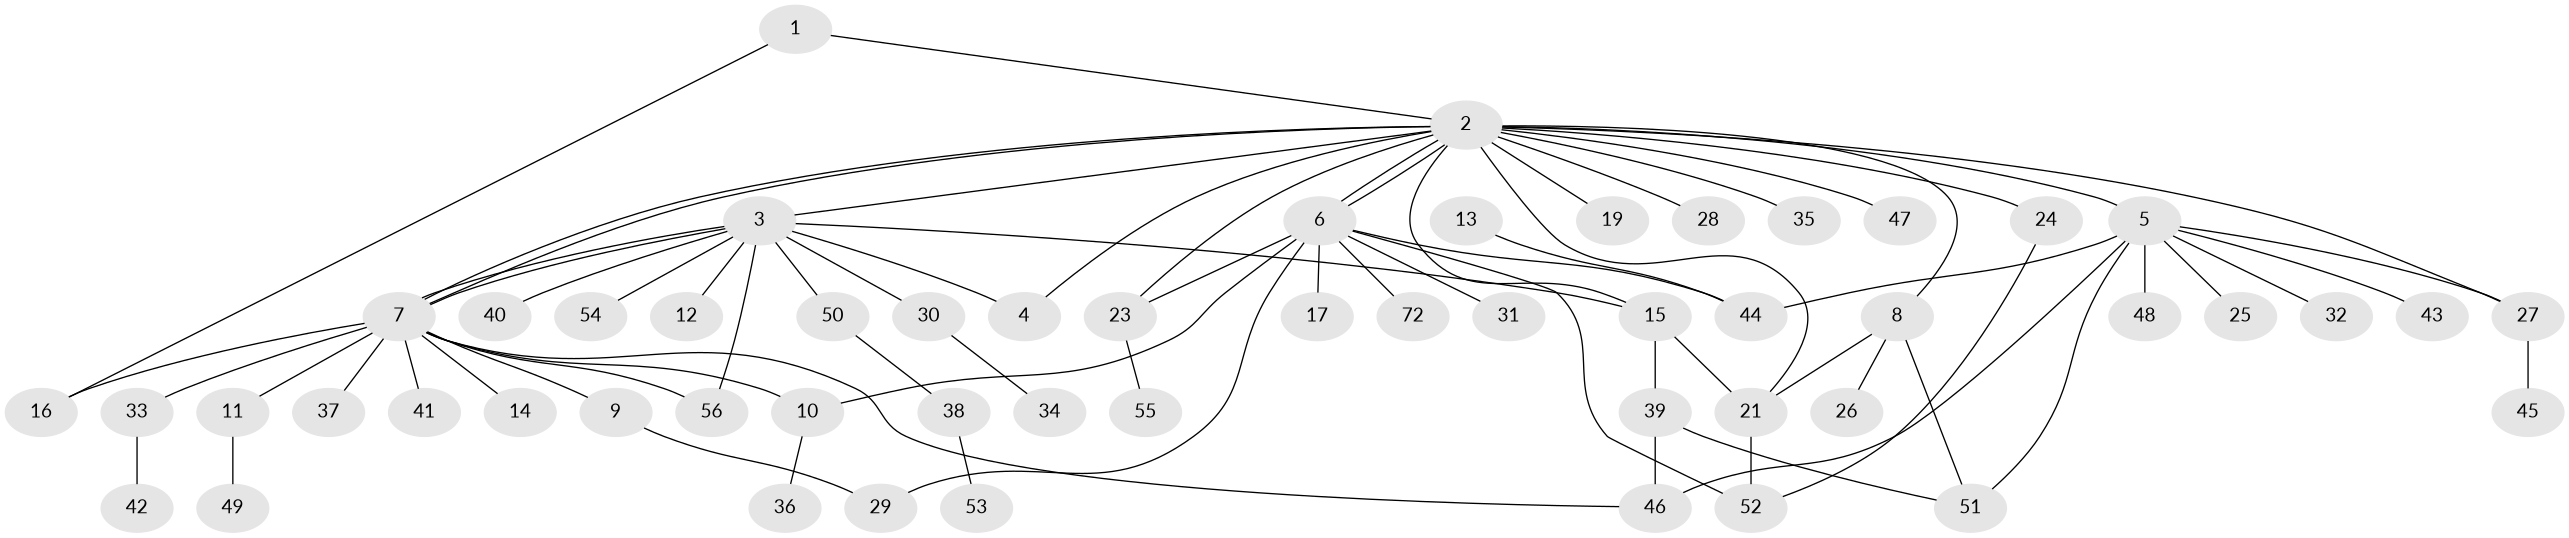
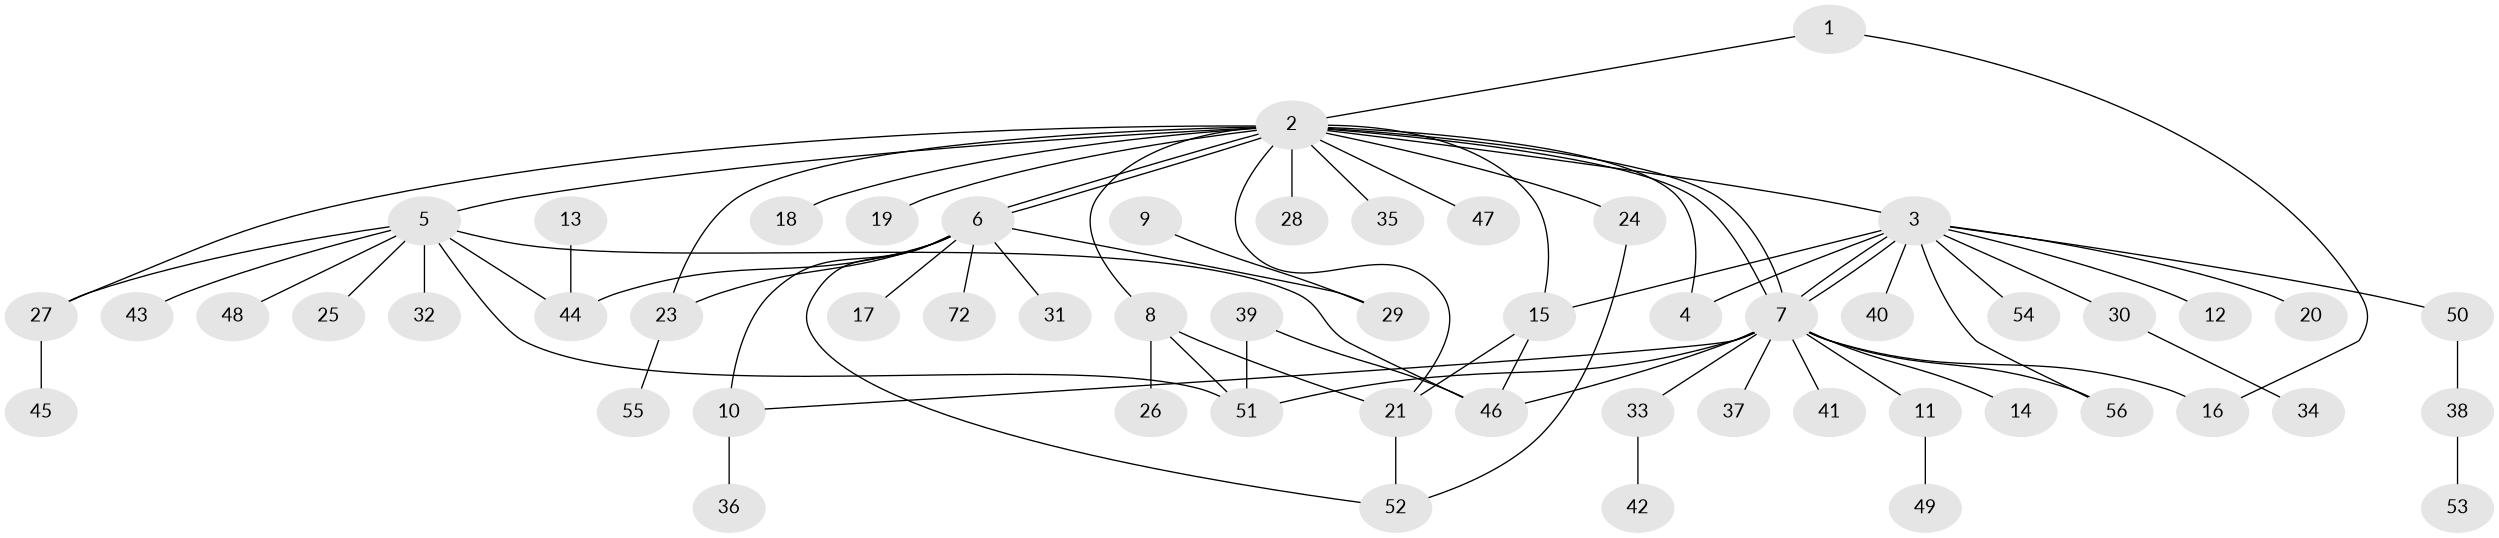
none -> (786, 221)
none -> (2311, 317)
(1655, 365) -> (1515, 365)
(512, 366) -> (1530, 372)
